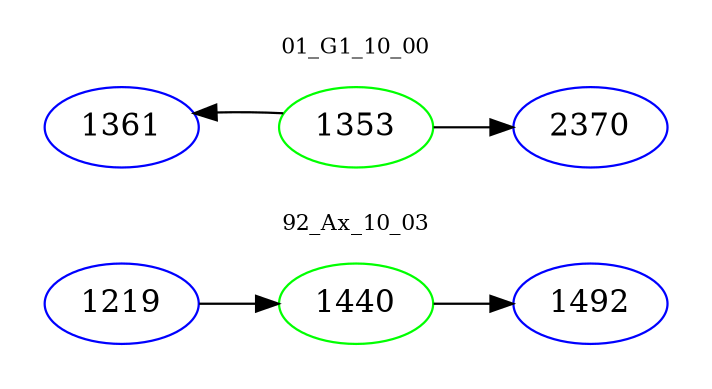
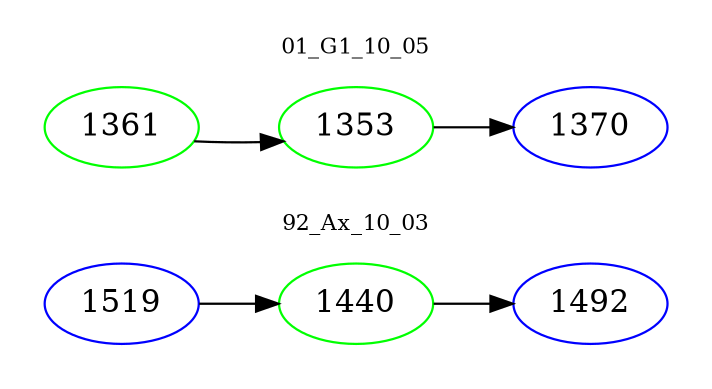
(356, 48) -> (356, 48)
(250, 112) -> (227, 142)
(122, 127) -> (122, 127)
(590, 127) -> (590, 127)
(122, 304) -> (122, 304)
